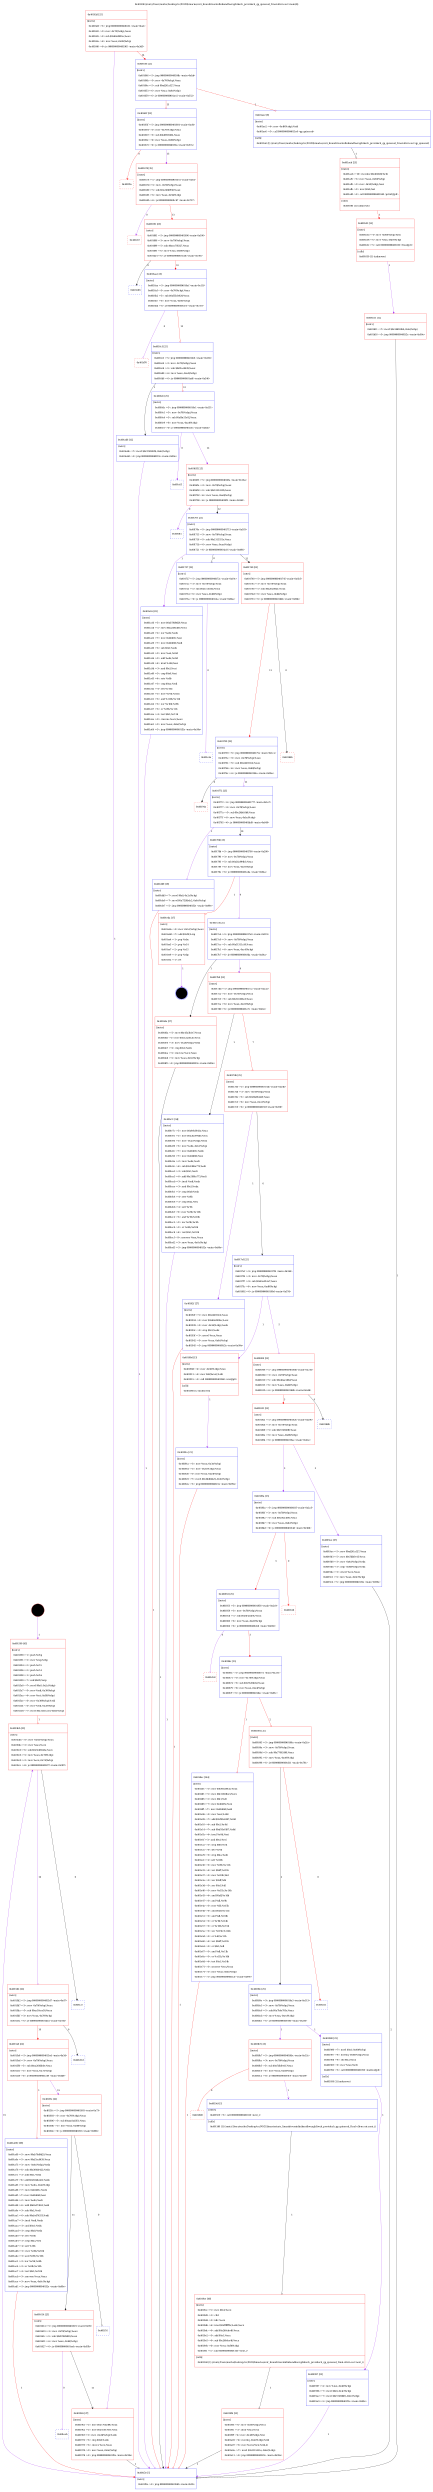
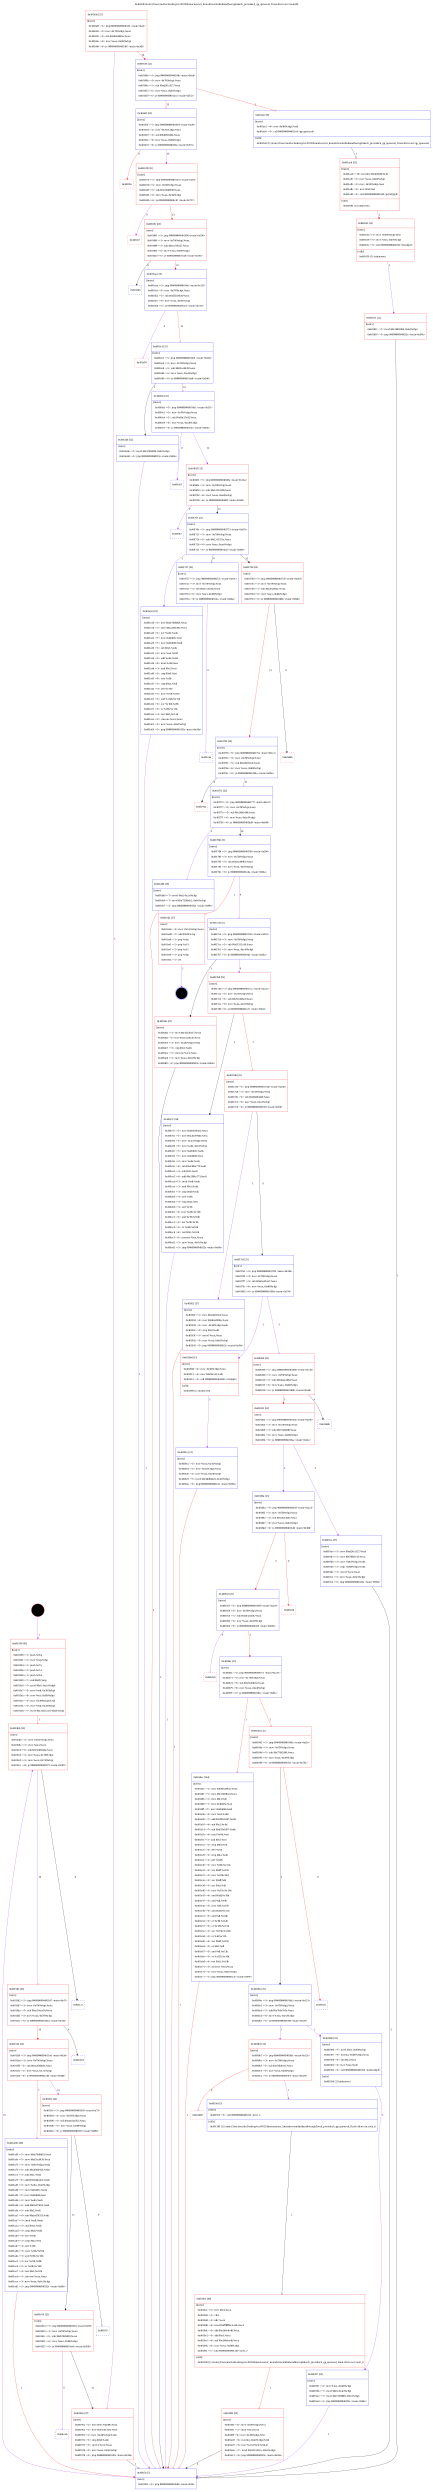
(265, 2387) -> (265, 2387)
